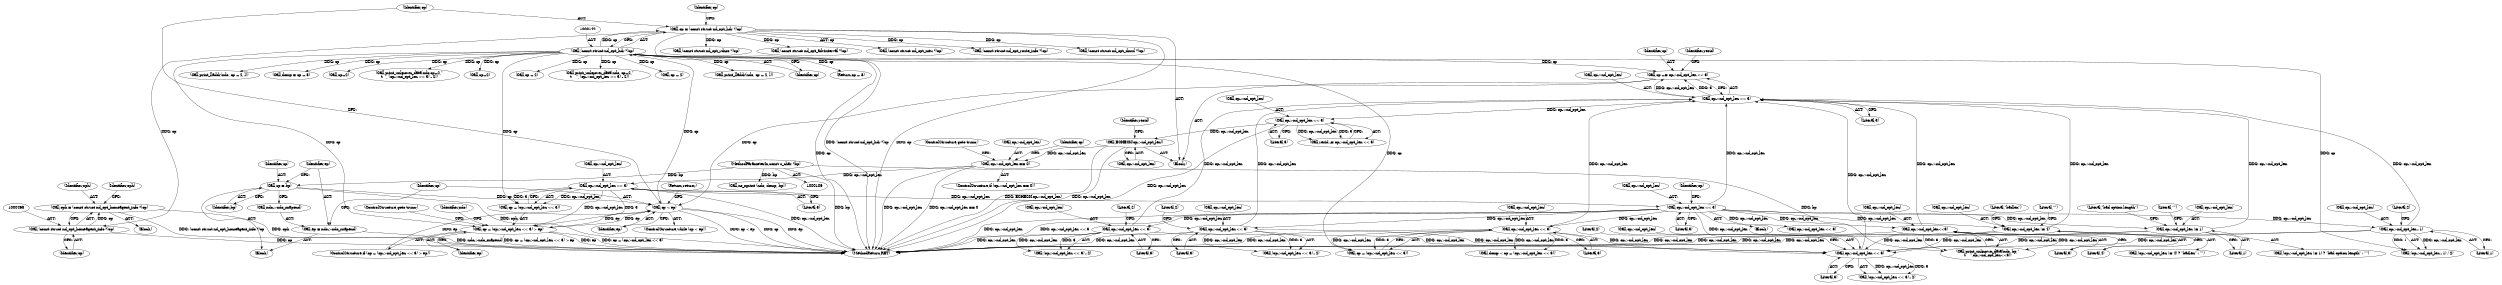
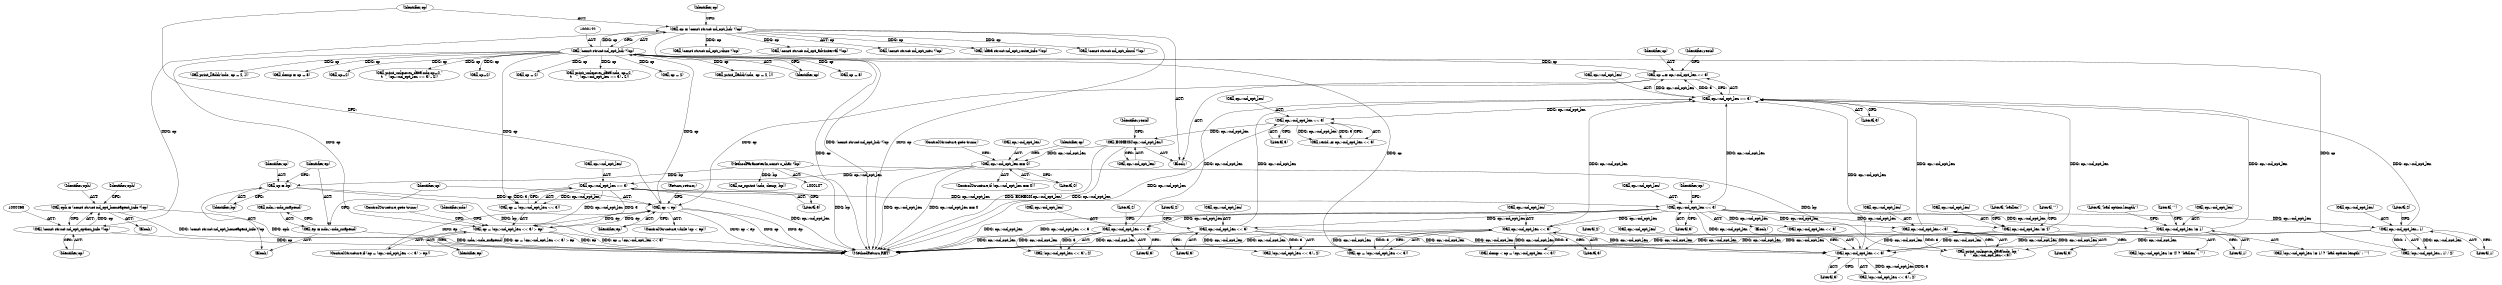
(1010, 51) -> (1010, 51)
(851, 75) -> (851, 75)
(814, 186) -> (814, 186)
none -> (1068, 186)
(279, 196) -> (303, 220)
(509, 219) -> (509, 219)
(72, 230) -> (72, 230)
(2096, 254) -> none
